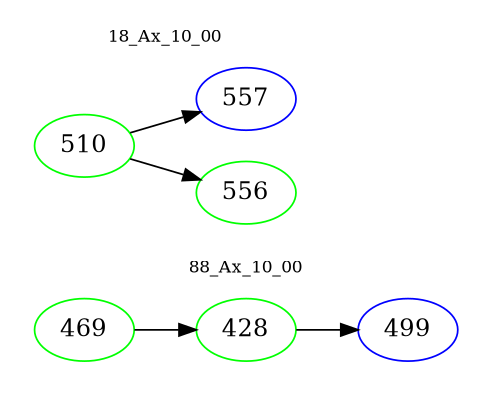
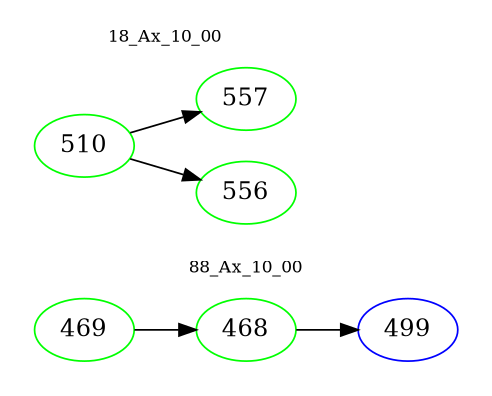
(246, 99) -> (246, 99)
(246, 330) -> (246, 330)
